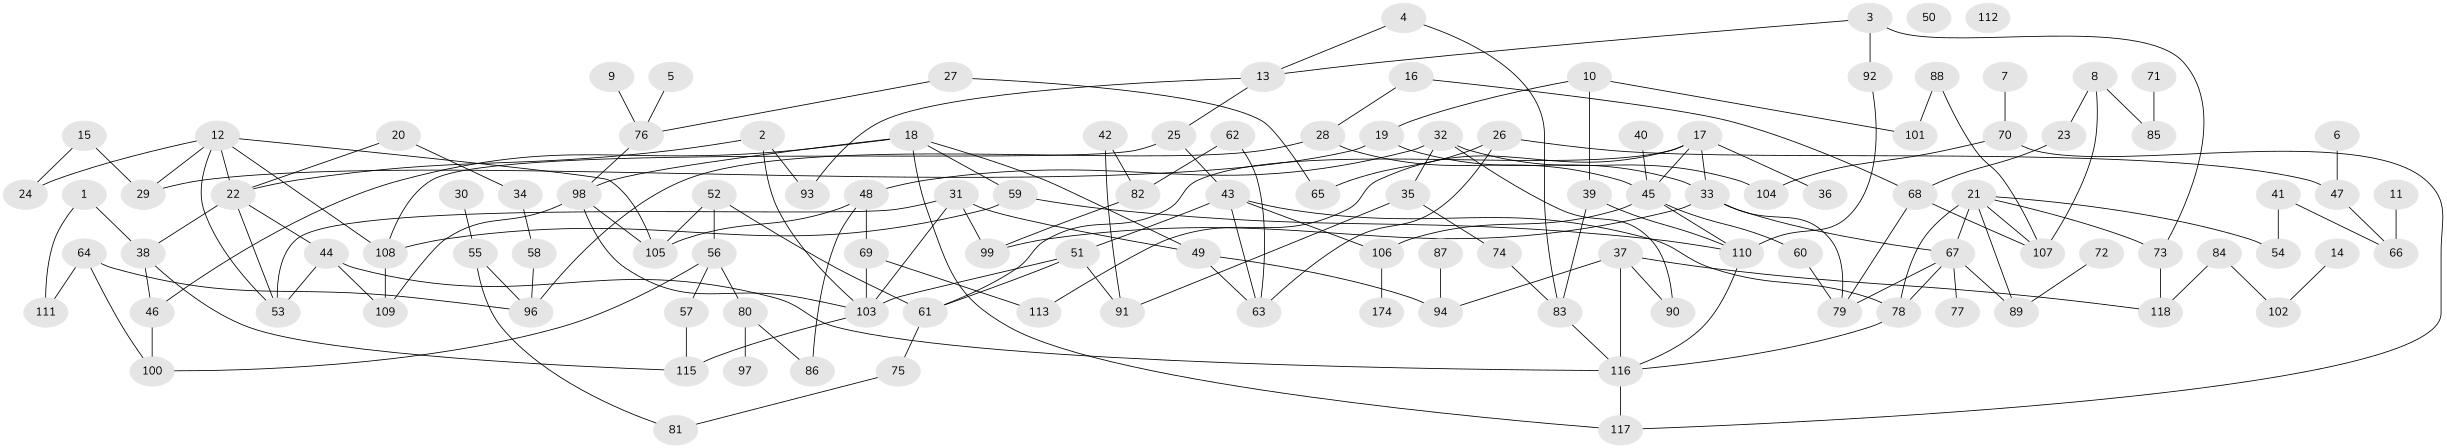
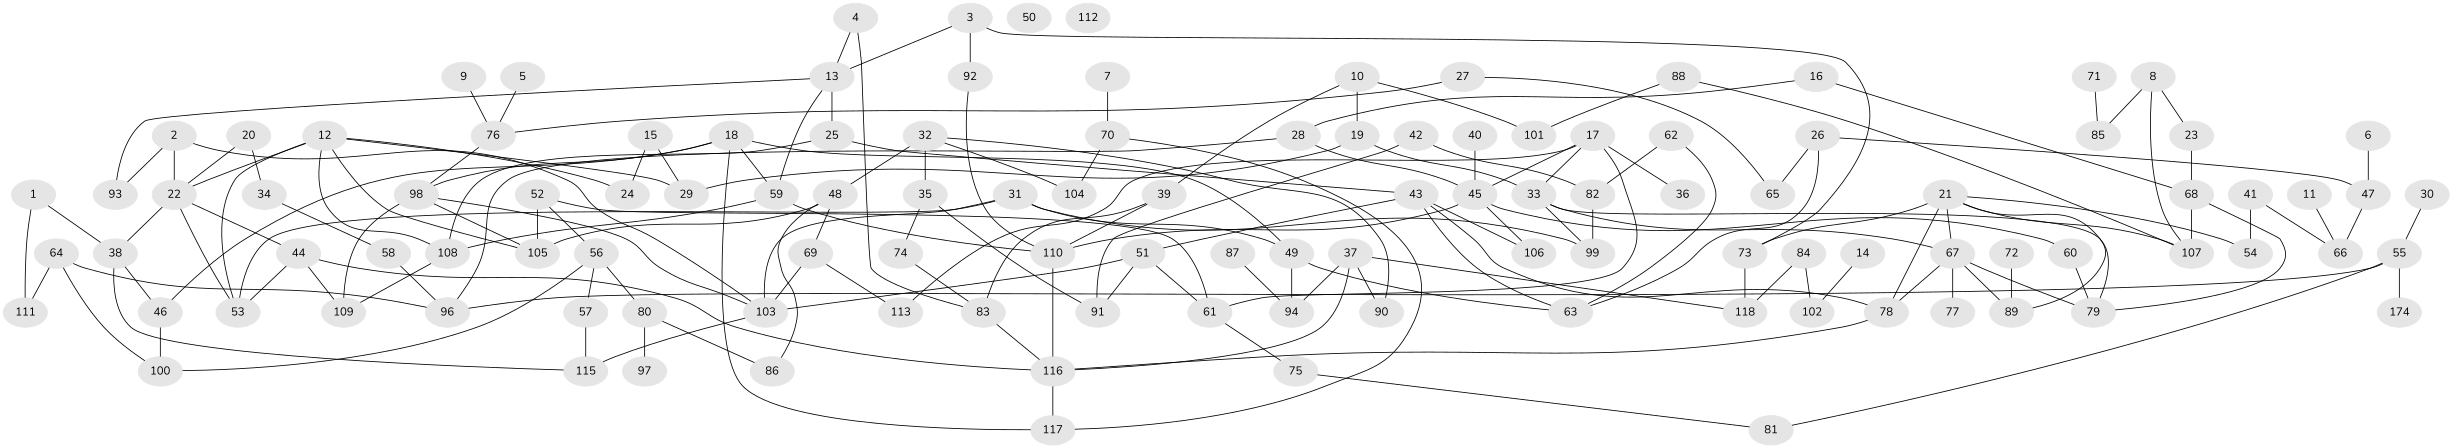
none -> (797, 133)
(1382, 283) -> (2399, 283)
